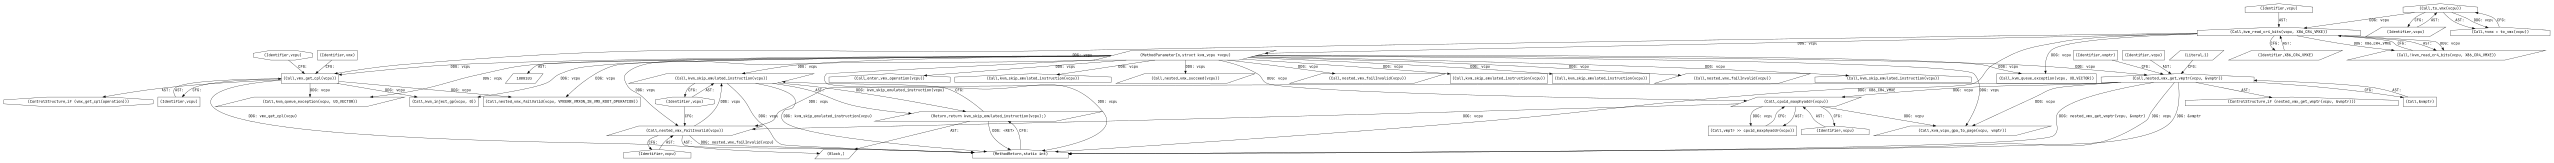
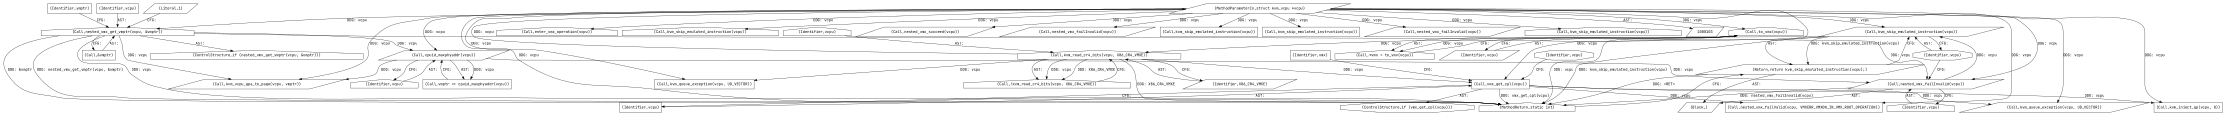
none -> (1547, 14)
(2446, 55) -> (1047, 84)
(78, 102) -> (1407, 107)
